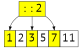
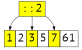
(69, 38) -> (69, 38)
